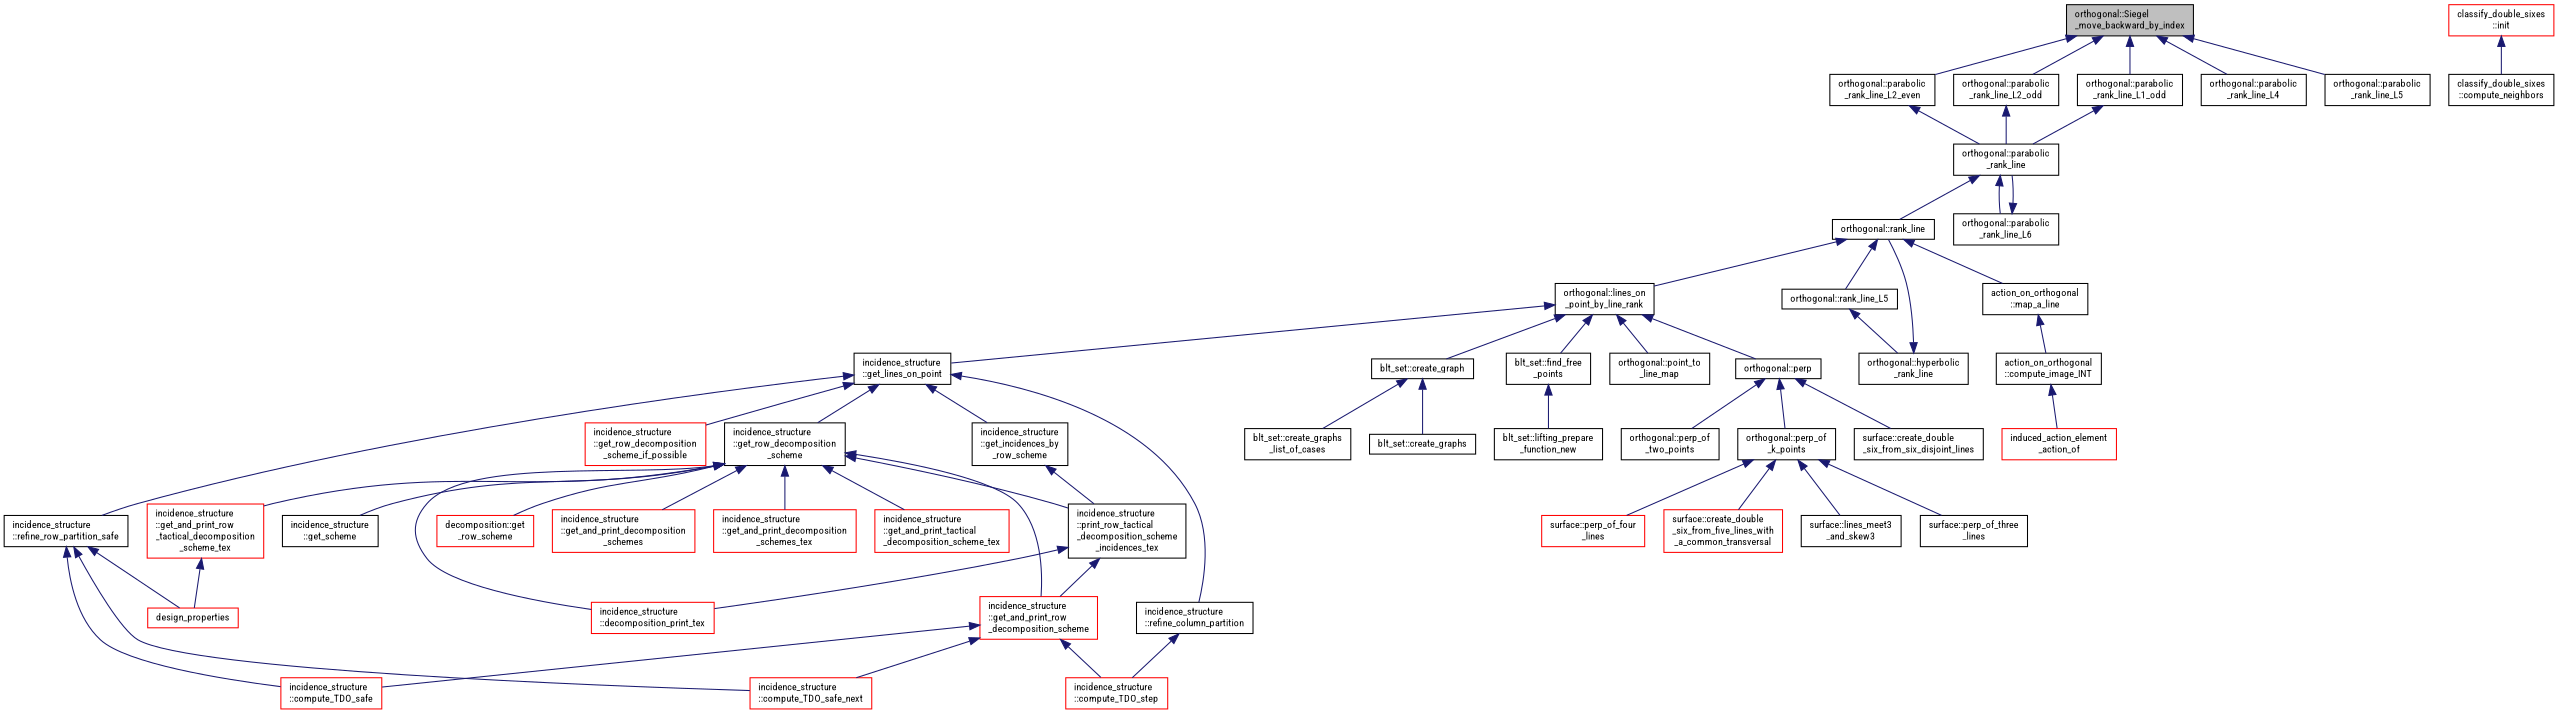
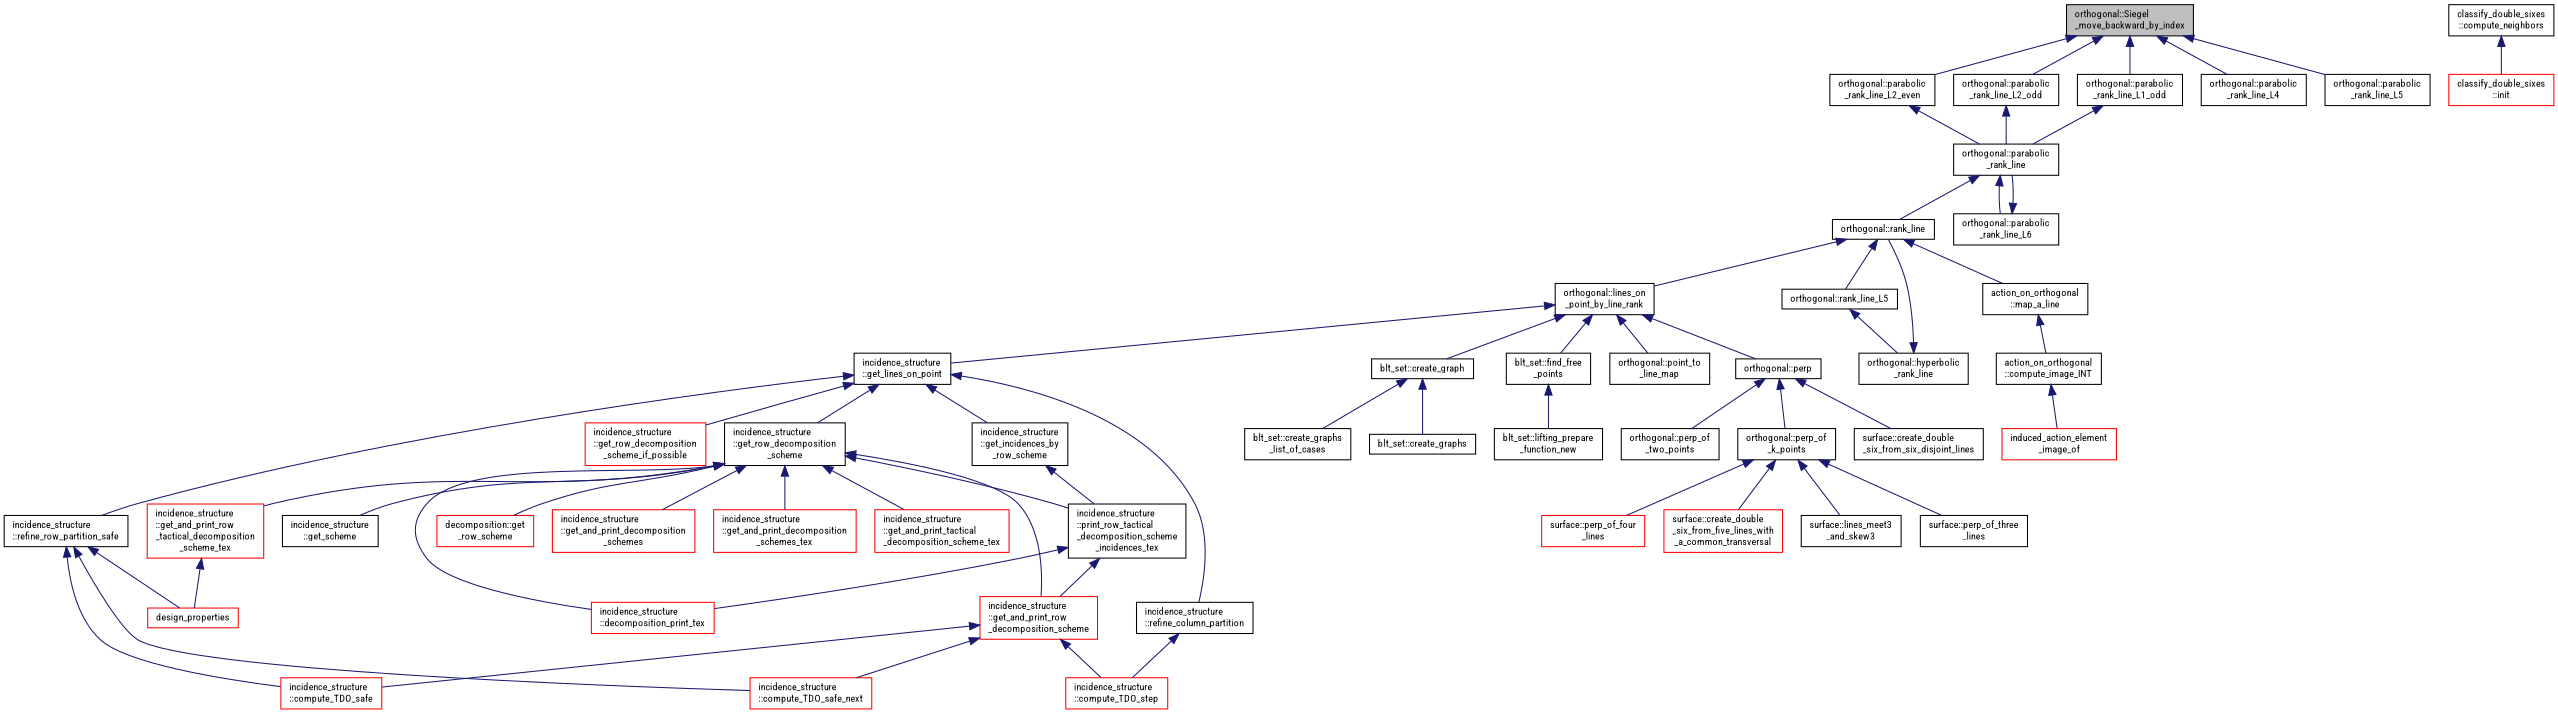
(2501, 60) -> (2501, 60)
(2059, 444) -> (2059, 444)
